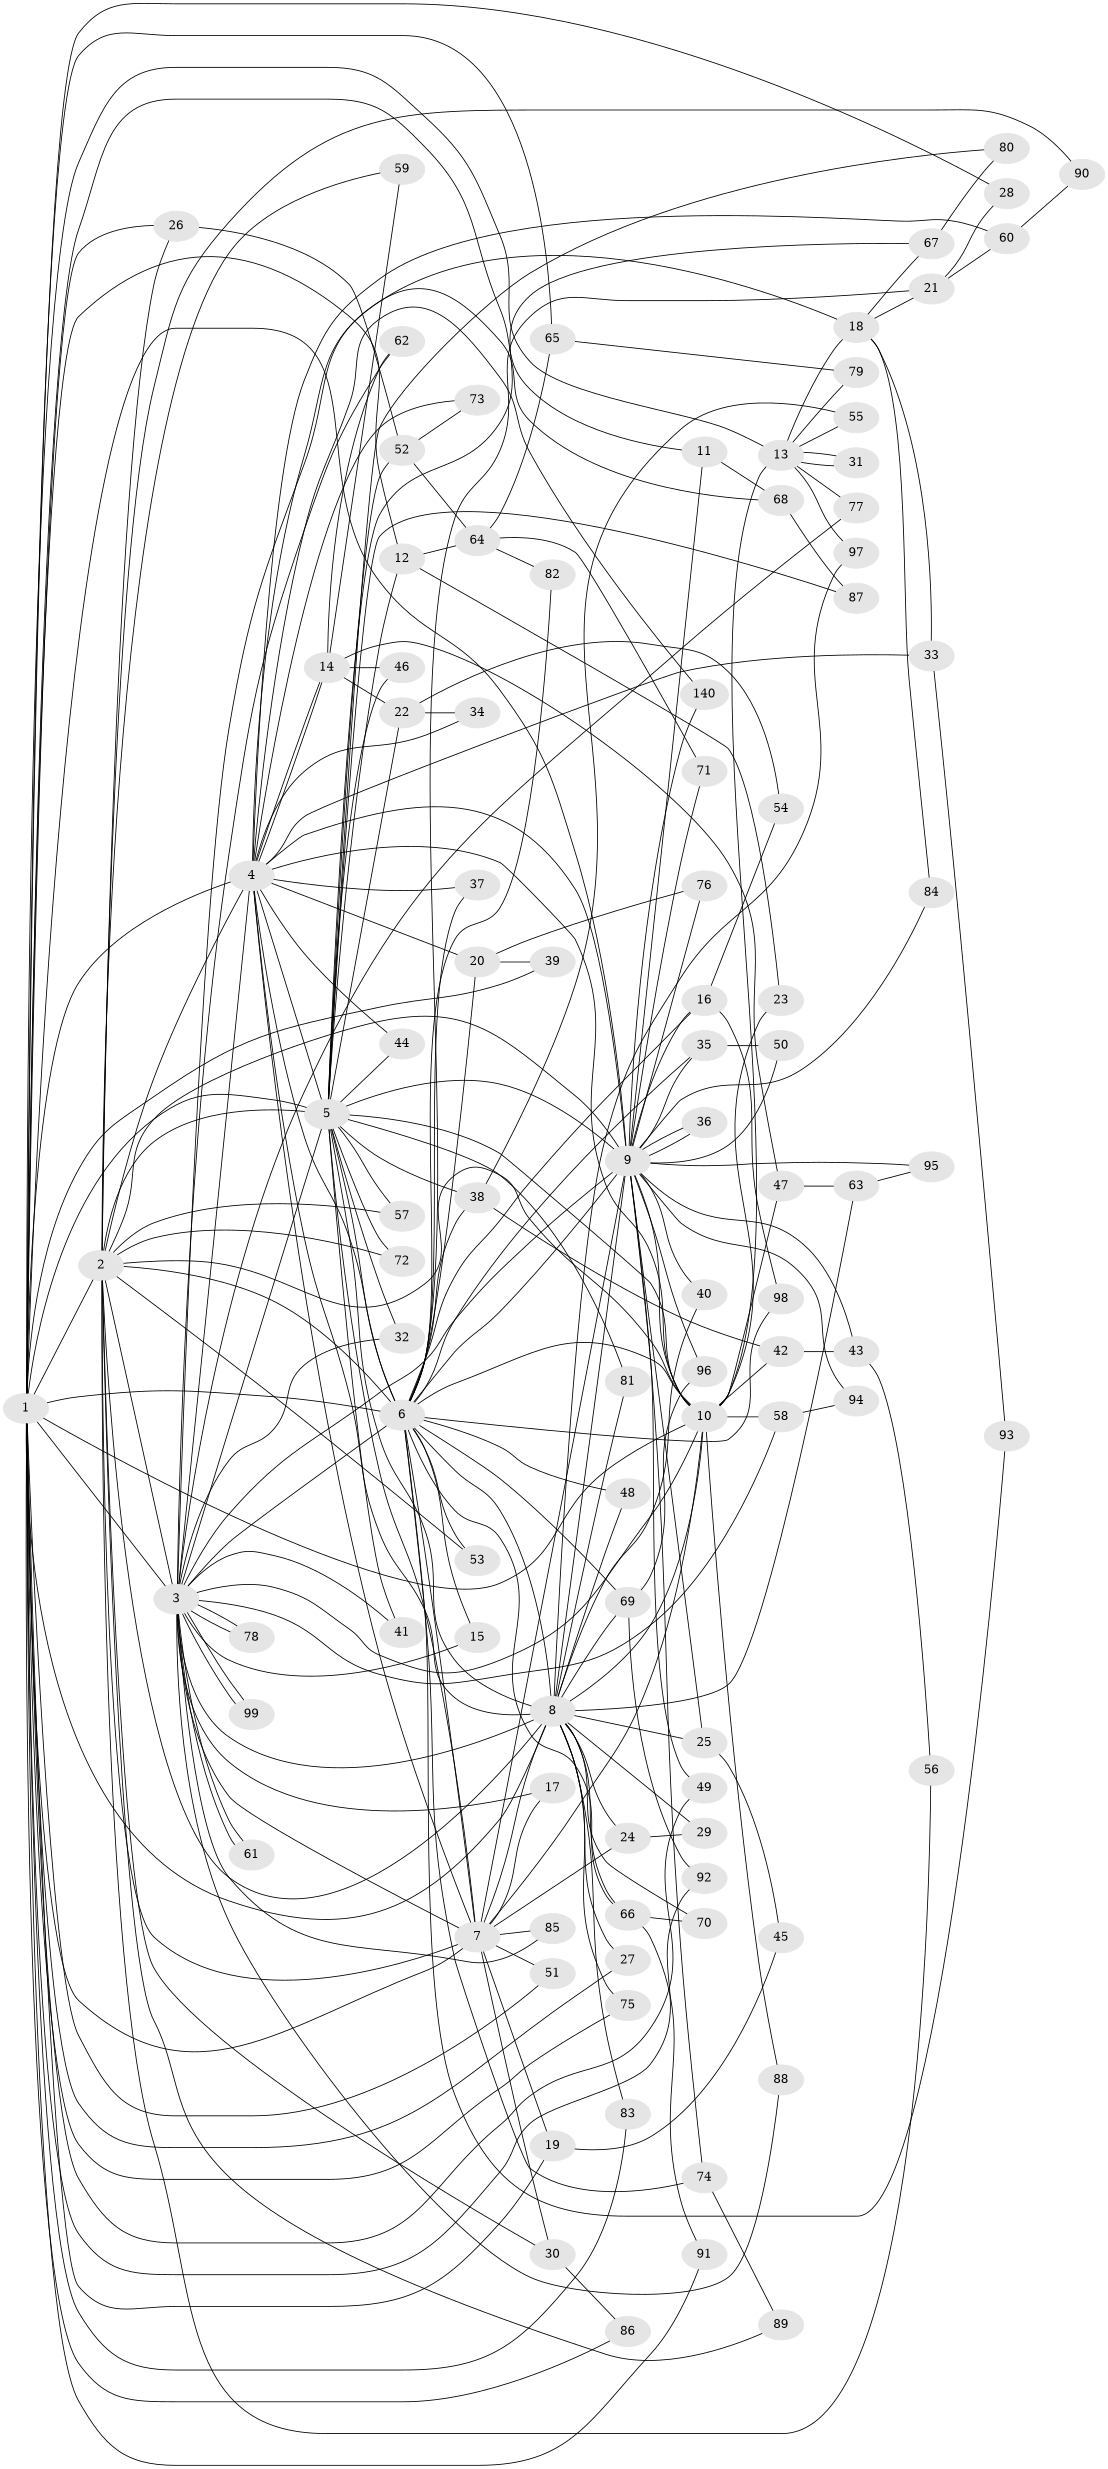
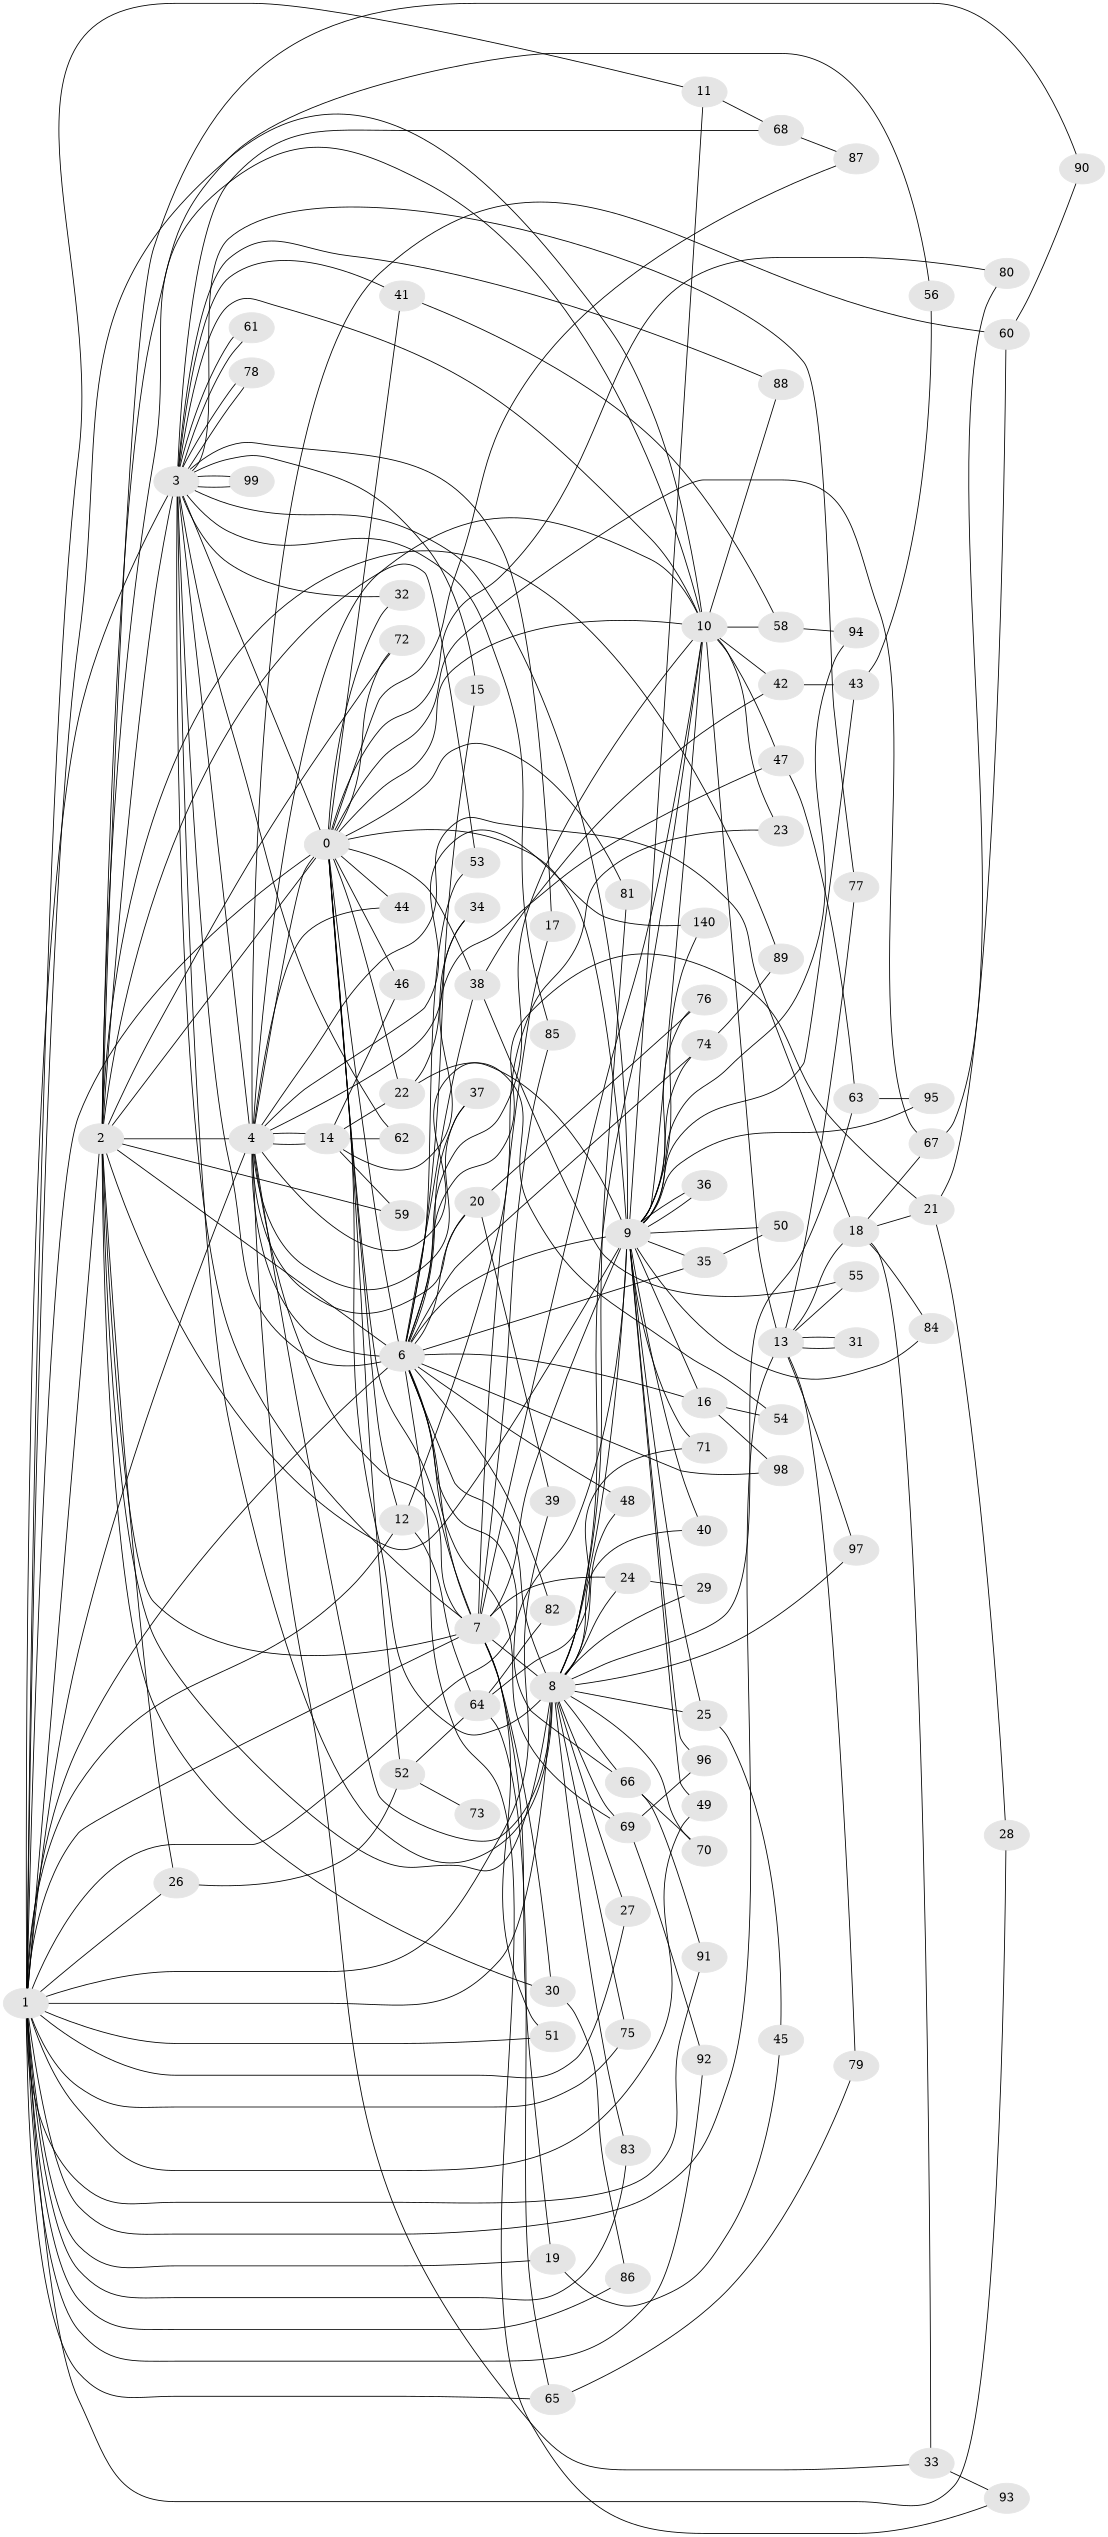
(307, 598) -> none
(327, 1114) -> (327, 844)
(402, 1216) -> none
(536, 1671) -> (641, 428)
